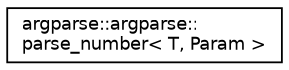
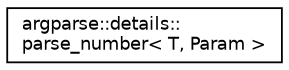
(145, 35) -> (145, 35)
